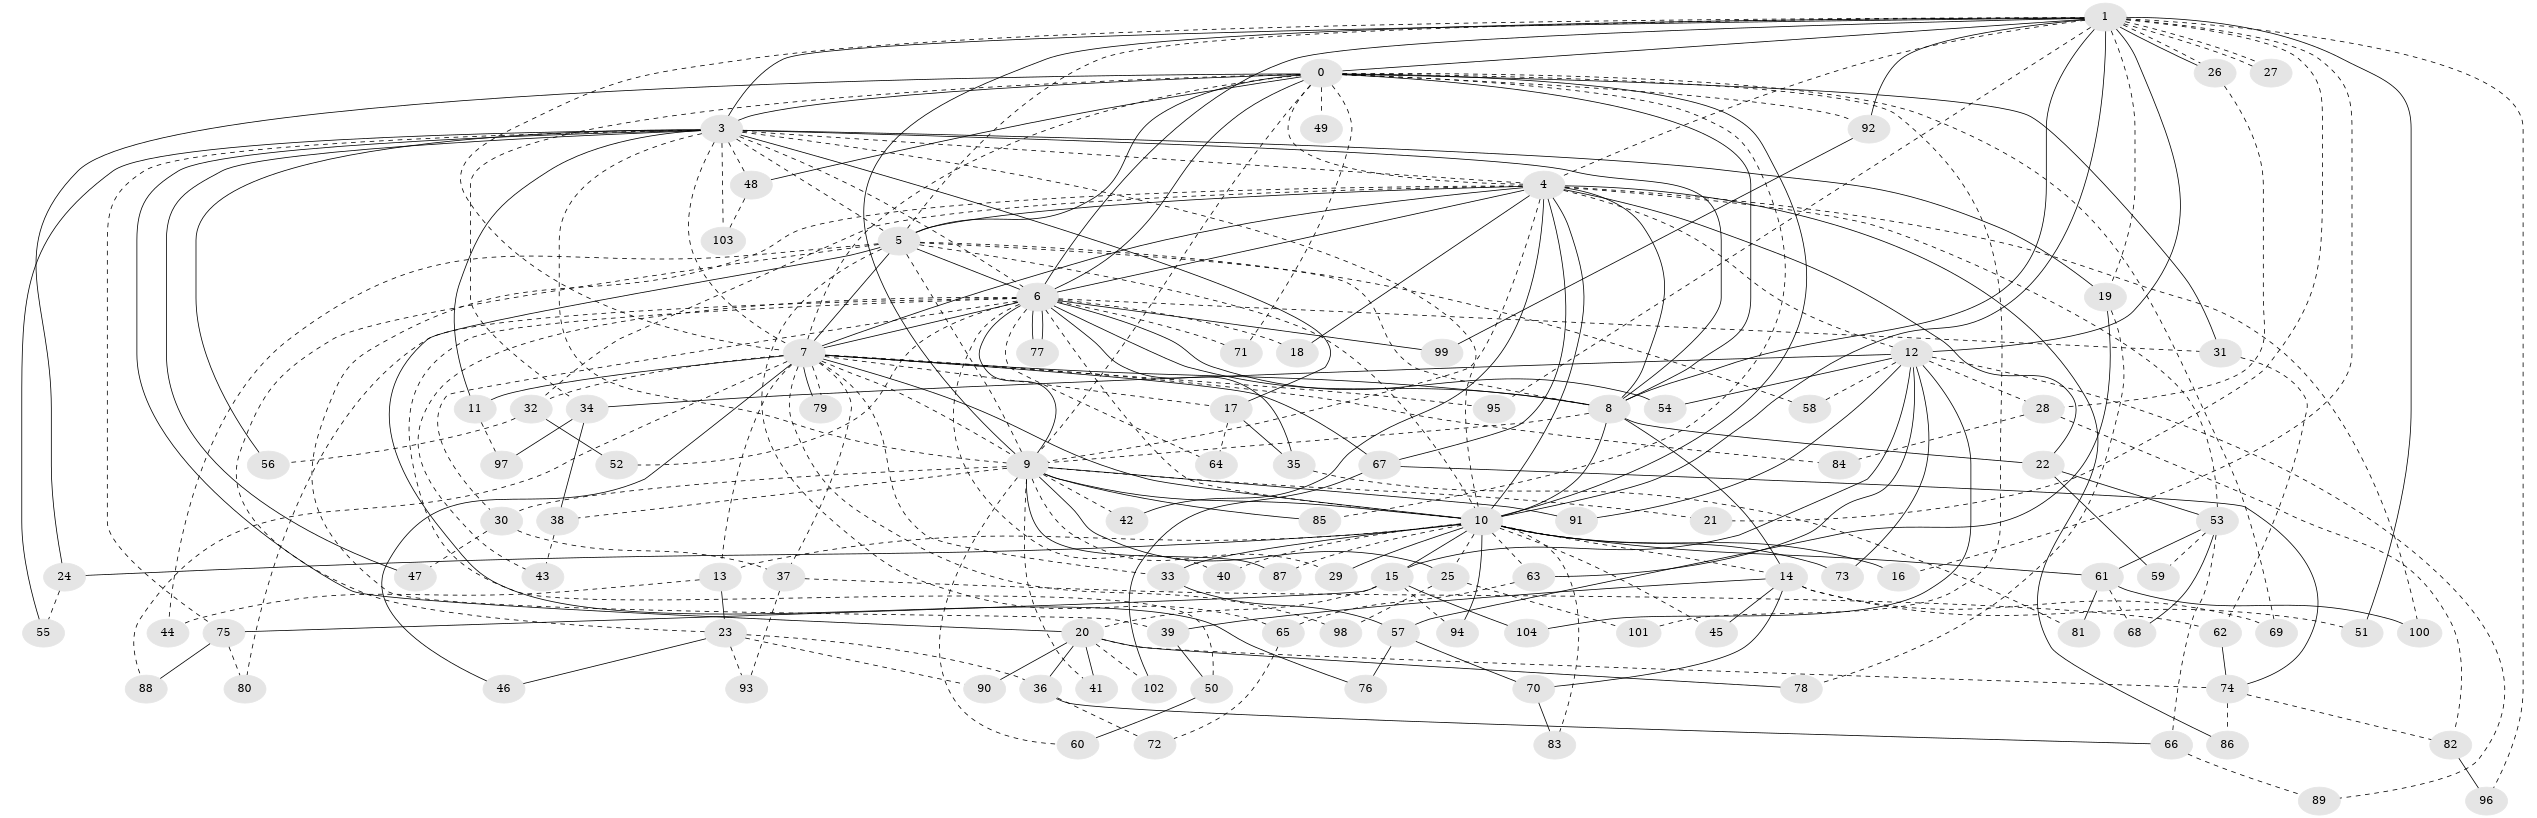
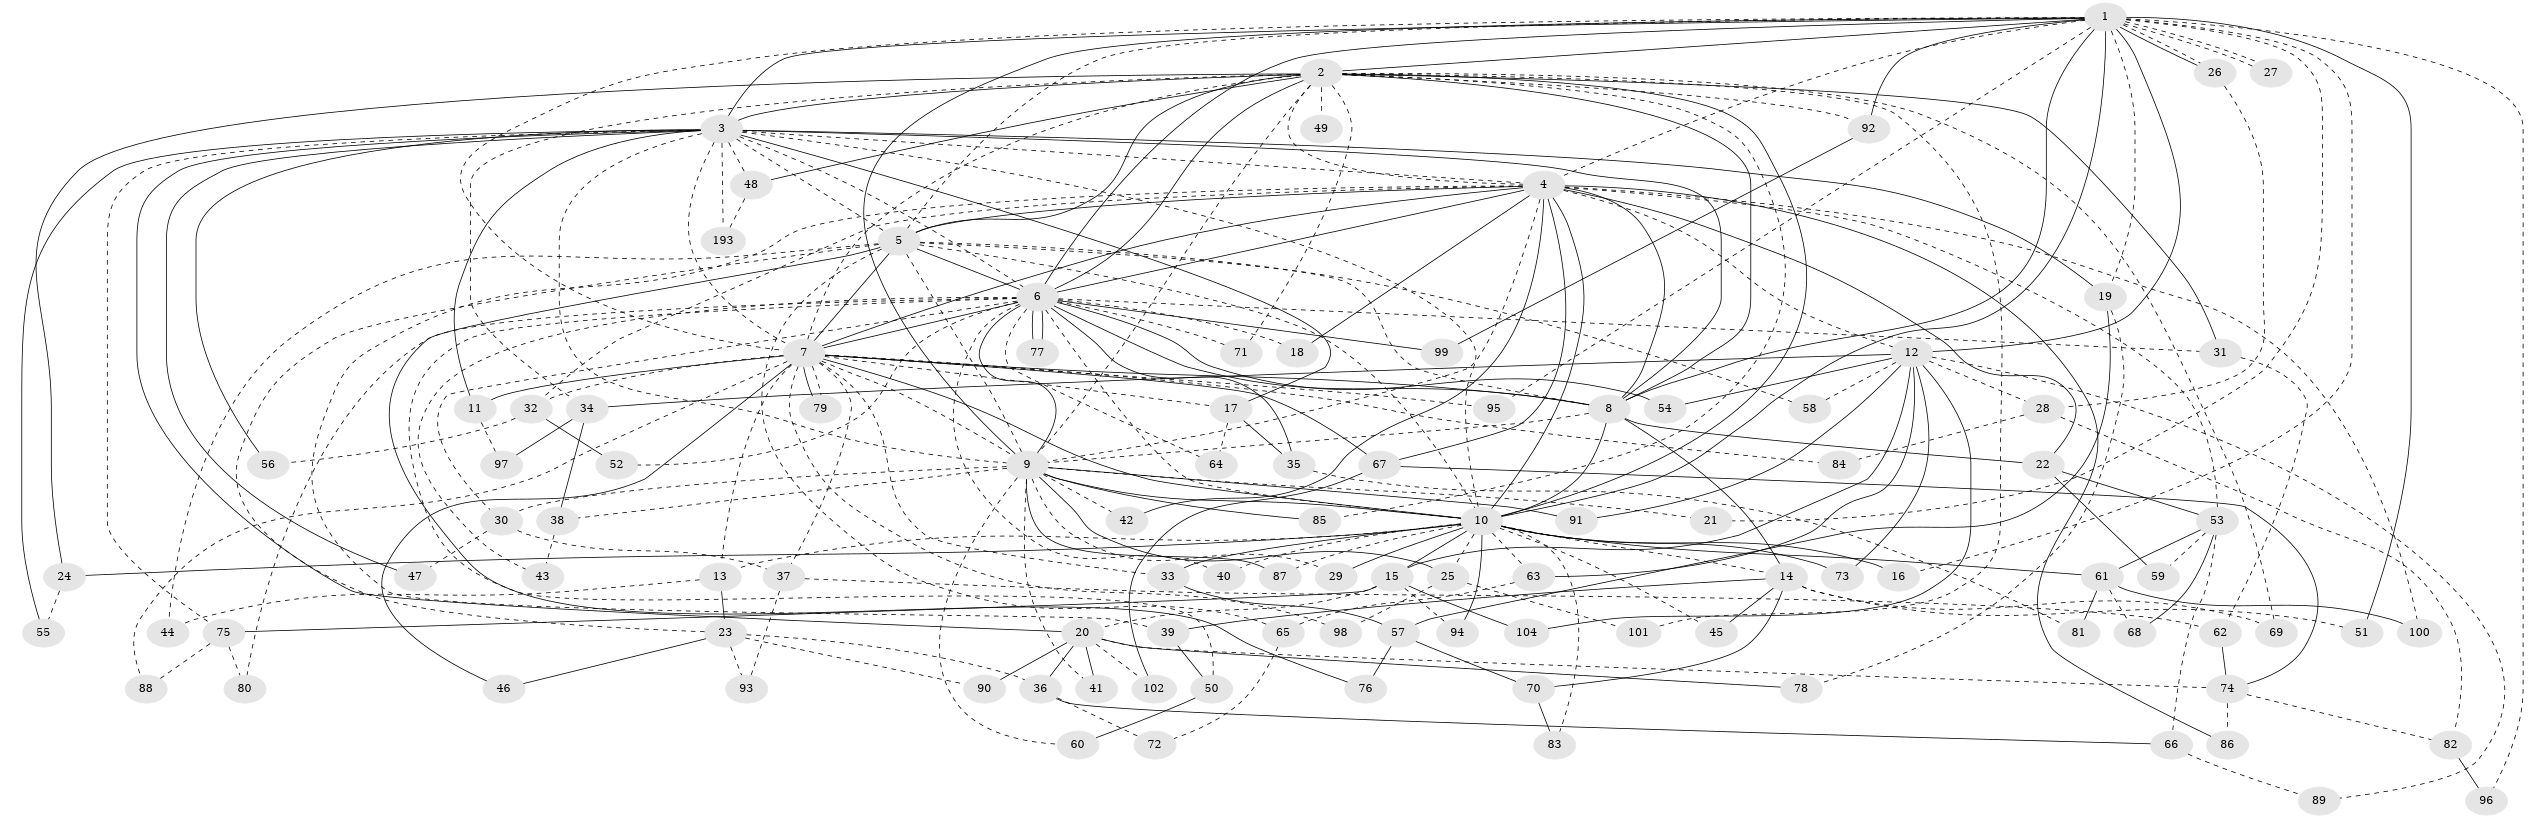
(1321, 73) -> (1321, 73)
(723, 241) -> (723, 241)
(185, 661) -> (185, 661)
